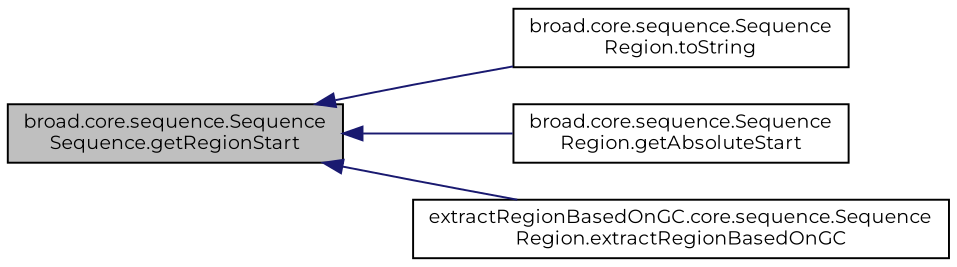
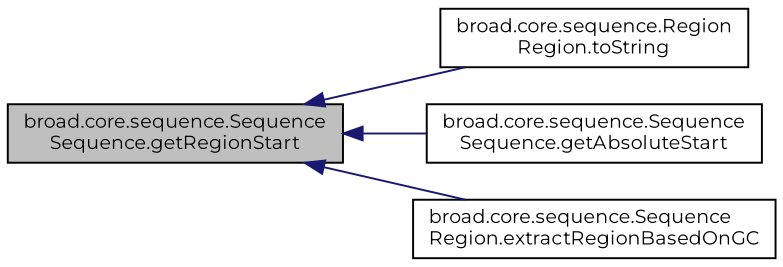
(681, 38) -> (594, 38)
(681, 133) -> (594, 133)
(681, 229) -> (594, 229)
